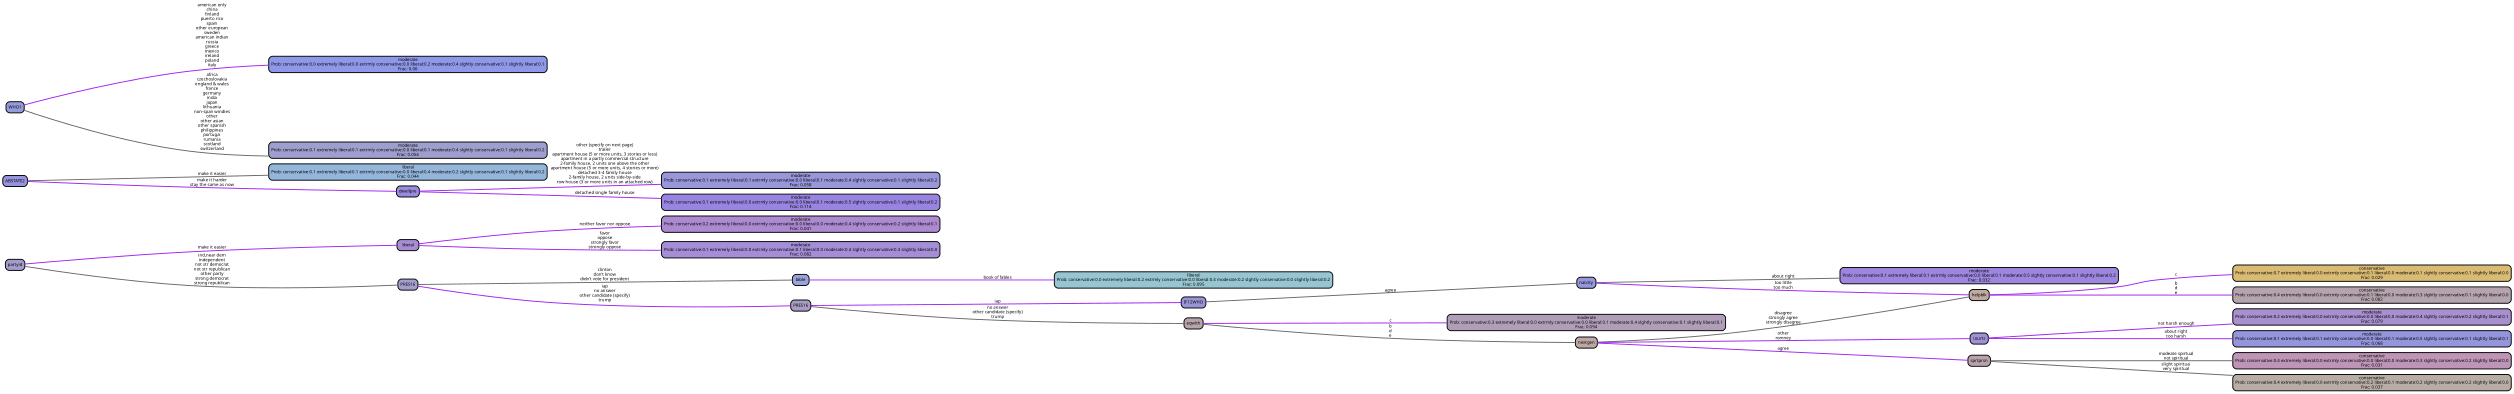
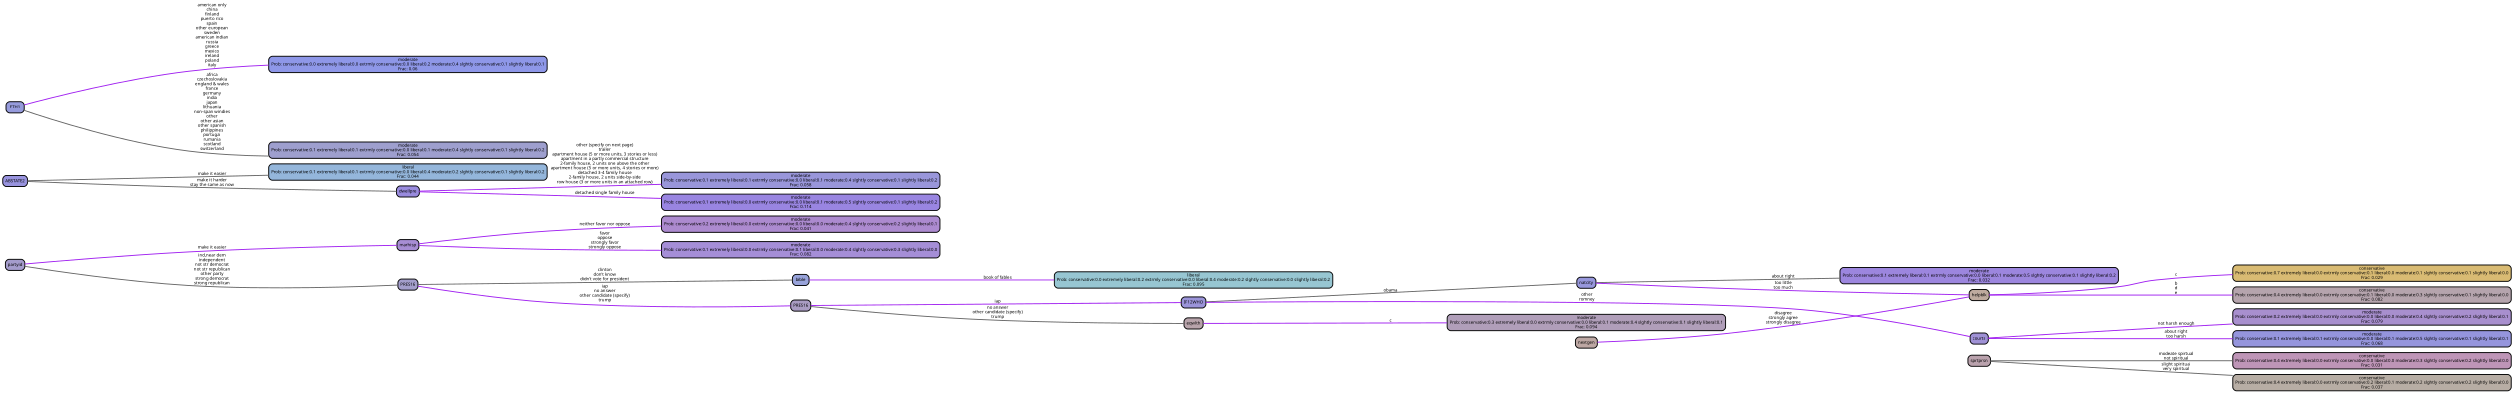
(15, 107) -> (15, 107)
(212, 188) -> (212, 188)
(408, 245) -> (408, 245)
(1390, 290) -> (1390, 290)
(1784, 326) -> (1784, 326)
(1389, 338) -> none
(1784, 341) -> (1589, 303)
(1783, 352) -> none
